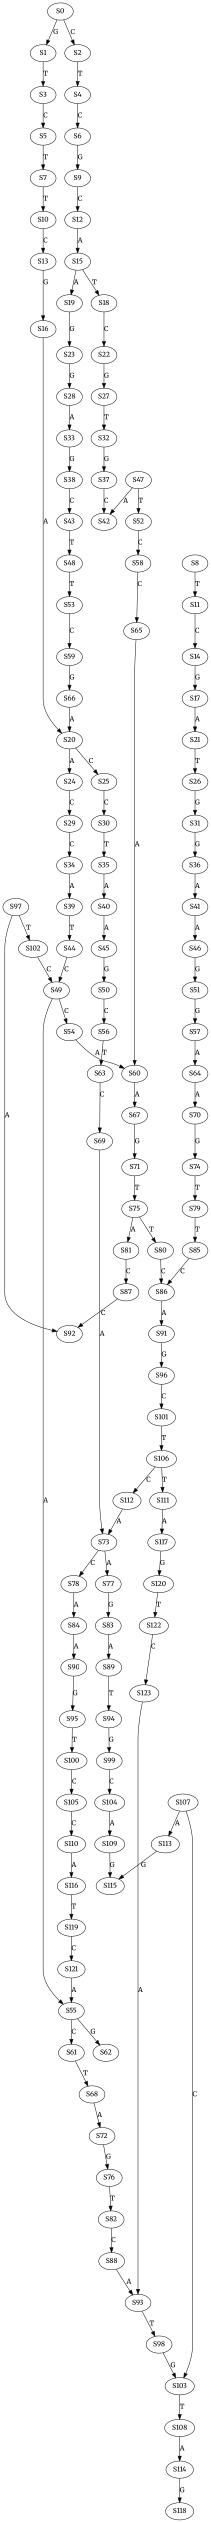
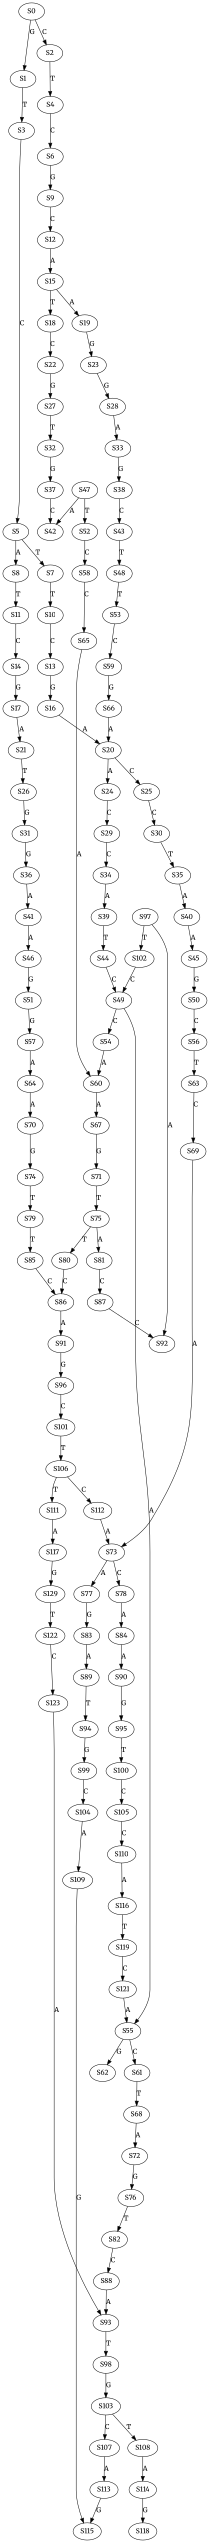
none -> (16, 550)
(159, 1584) -> (50, 1594)
(193, 2092) -> (105, 2425)
